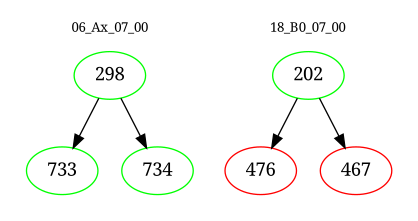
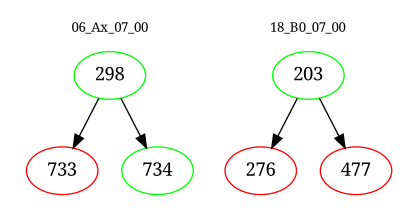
(308, 75) -> (308, 75)
(62, 171) -> (62, 171)
(261, 171) -> (261, 171)
(356, 171) -> (356, 171)
